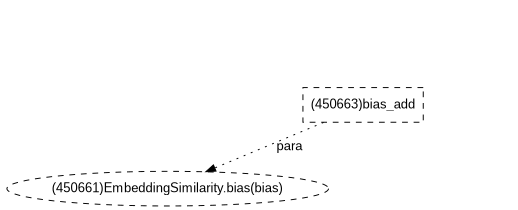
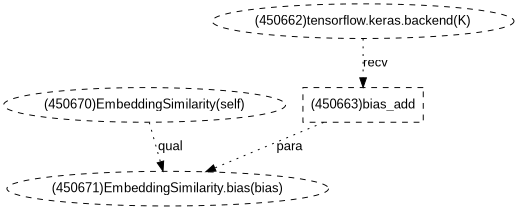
none -> (363, 21)
none -> (145, 105)
(168, 189) -> (168, 189)
